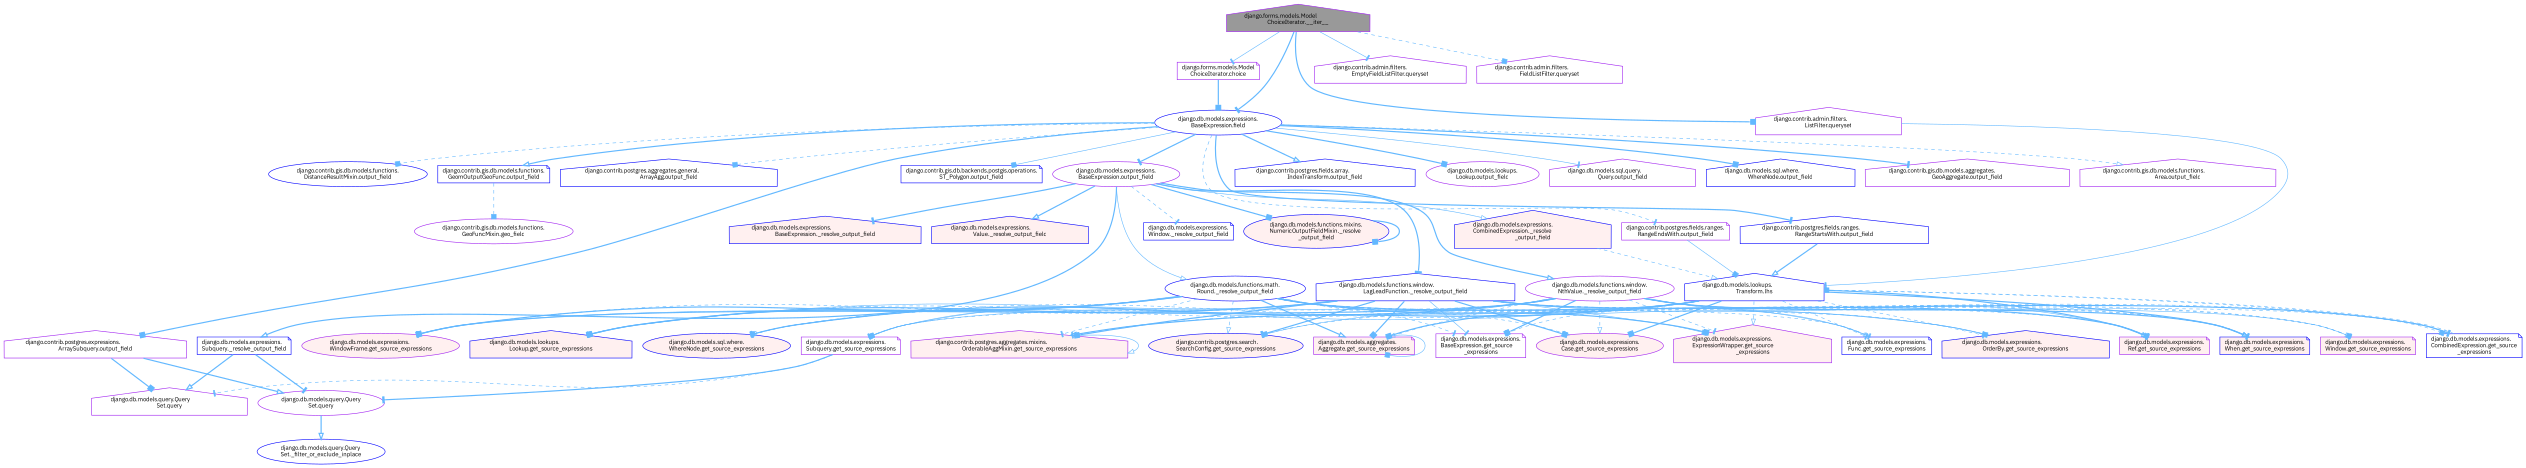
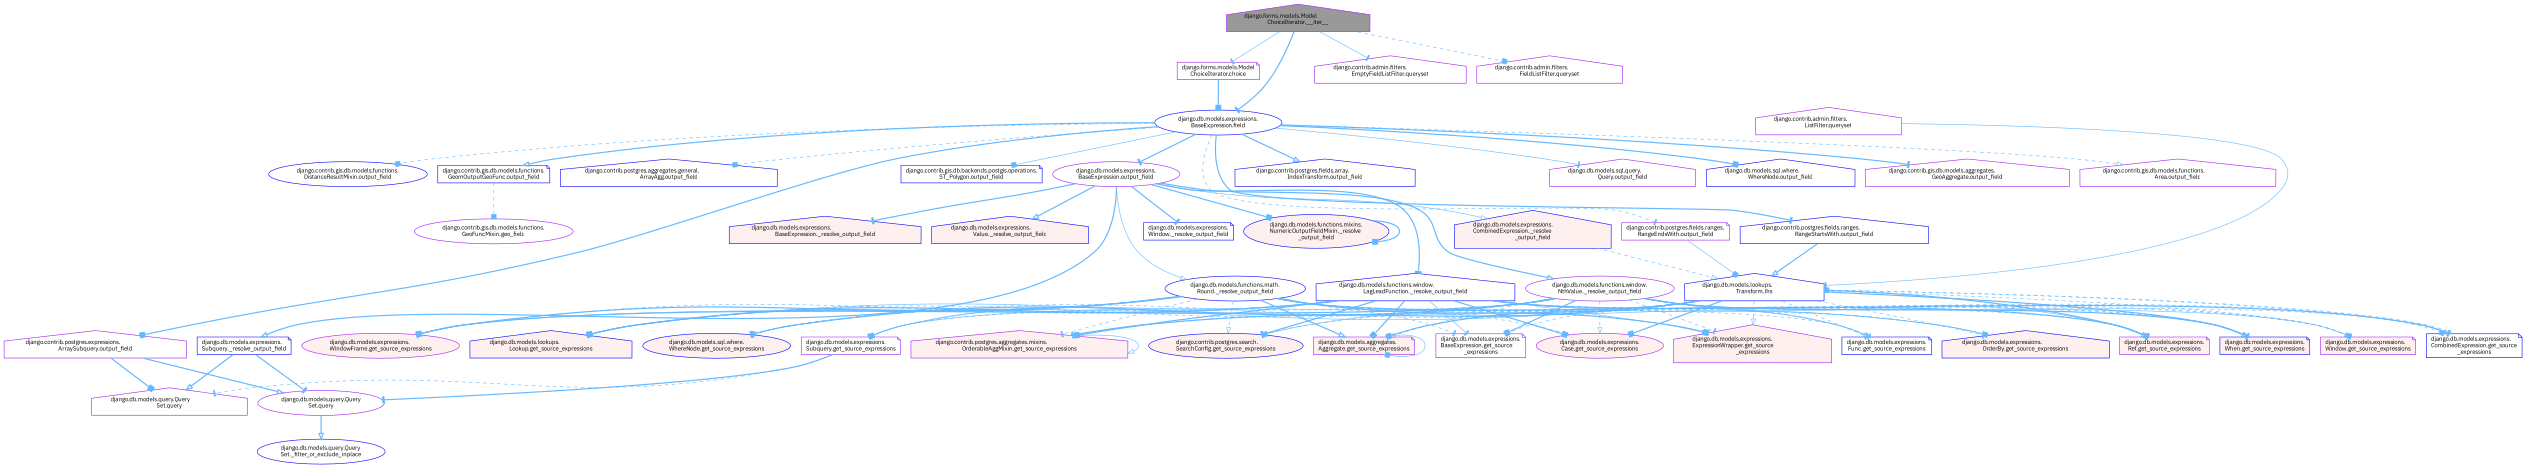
(1499, 115) -> none
(1483, 174) -> none
(1153, 203) -> (1153, 203)
none -> (2060, 301)
